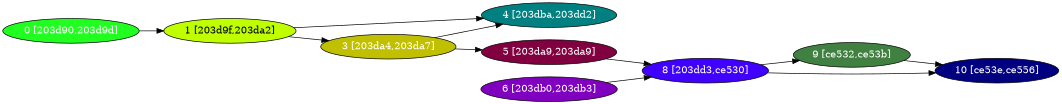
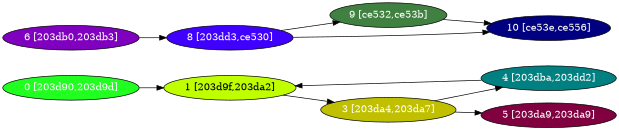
(385, 23) -> (392, 83)
(625, 61) -> none
